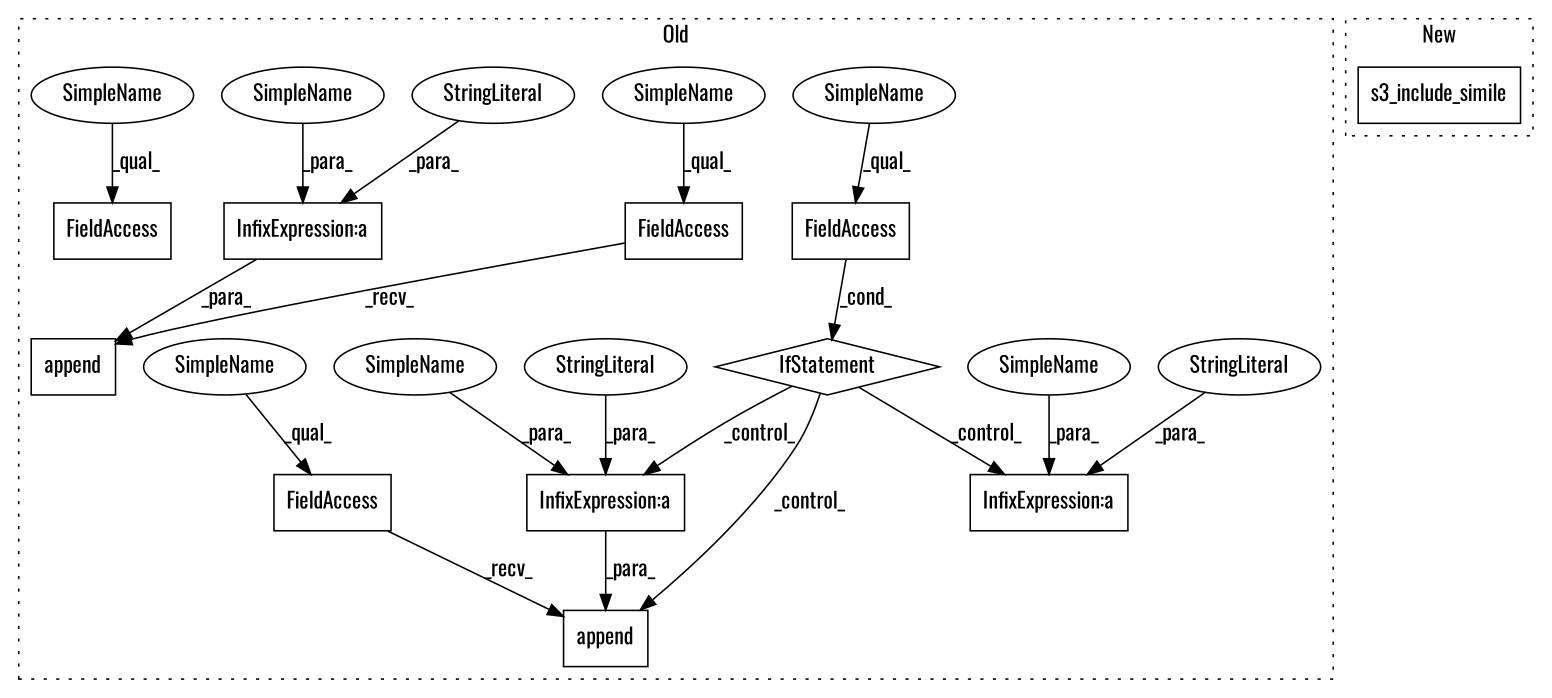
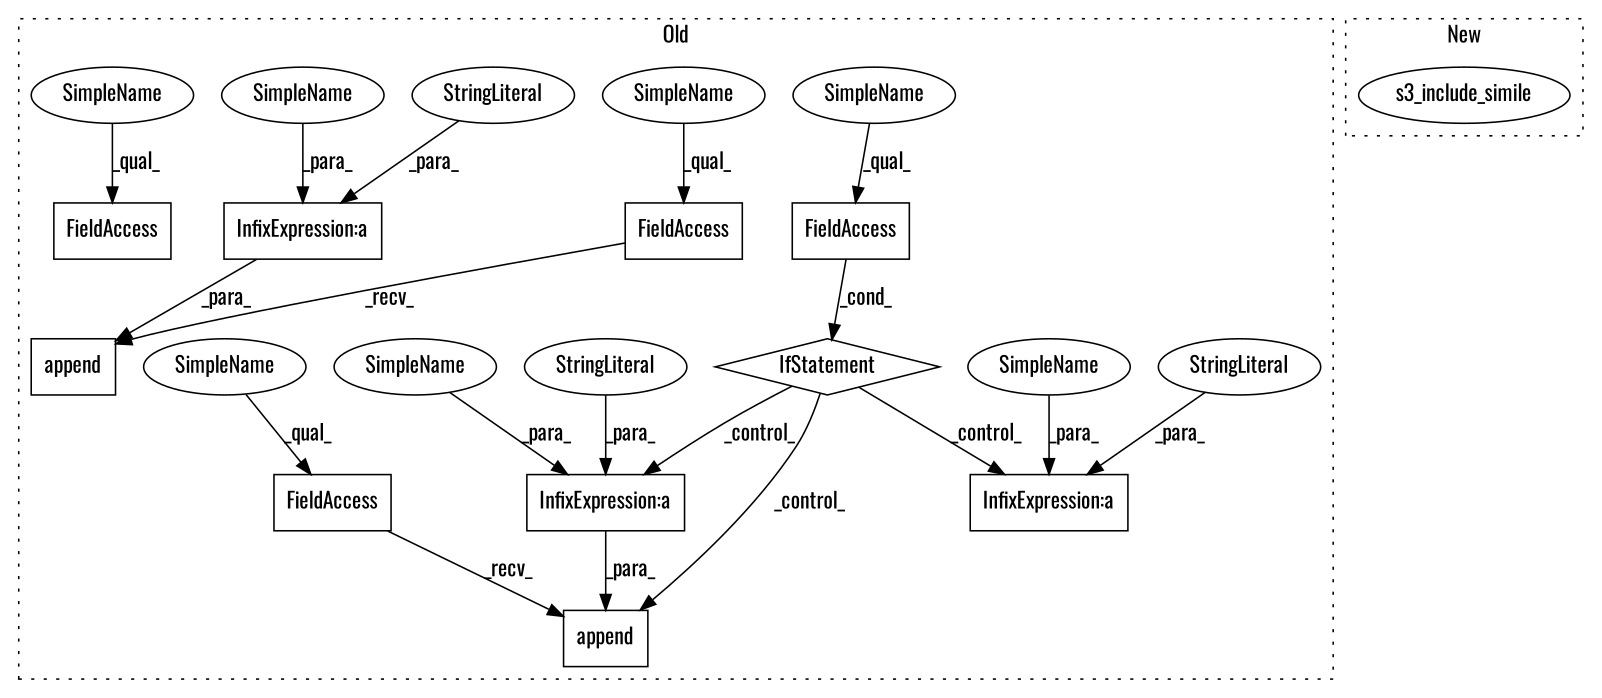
(1439, 95) -> (1464, 95)
